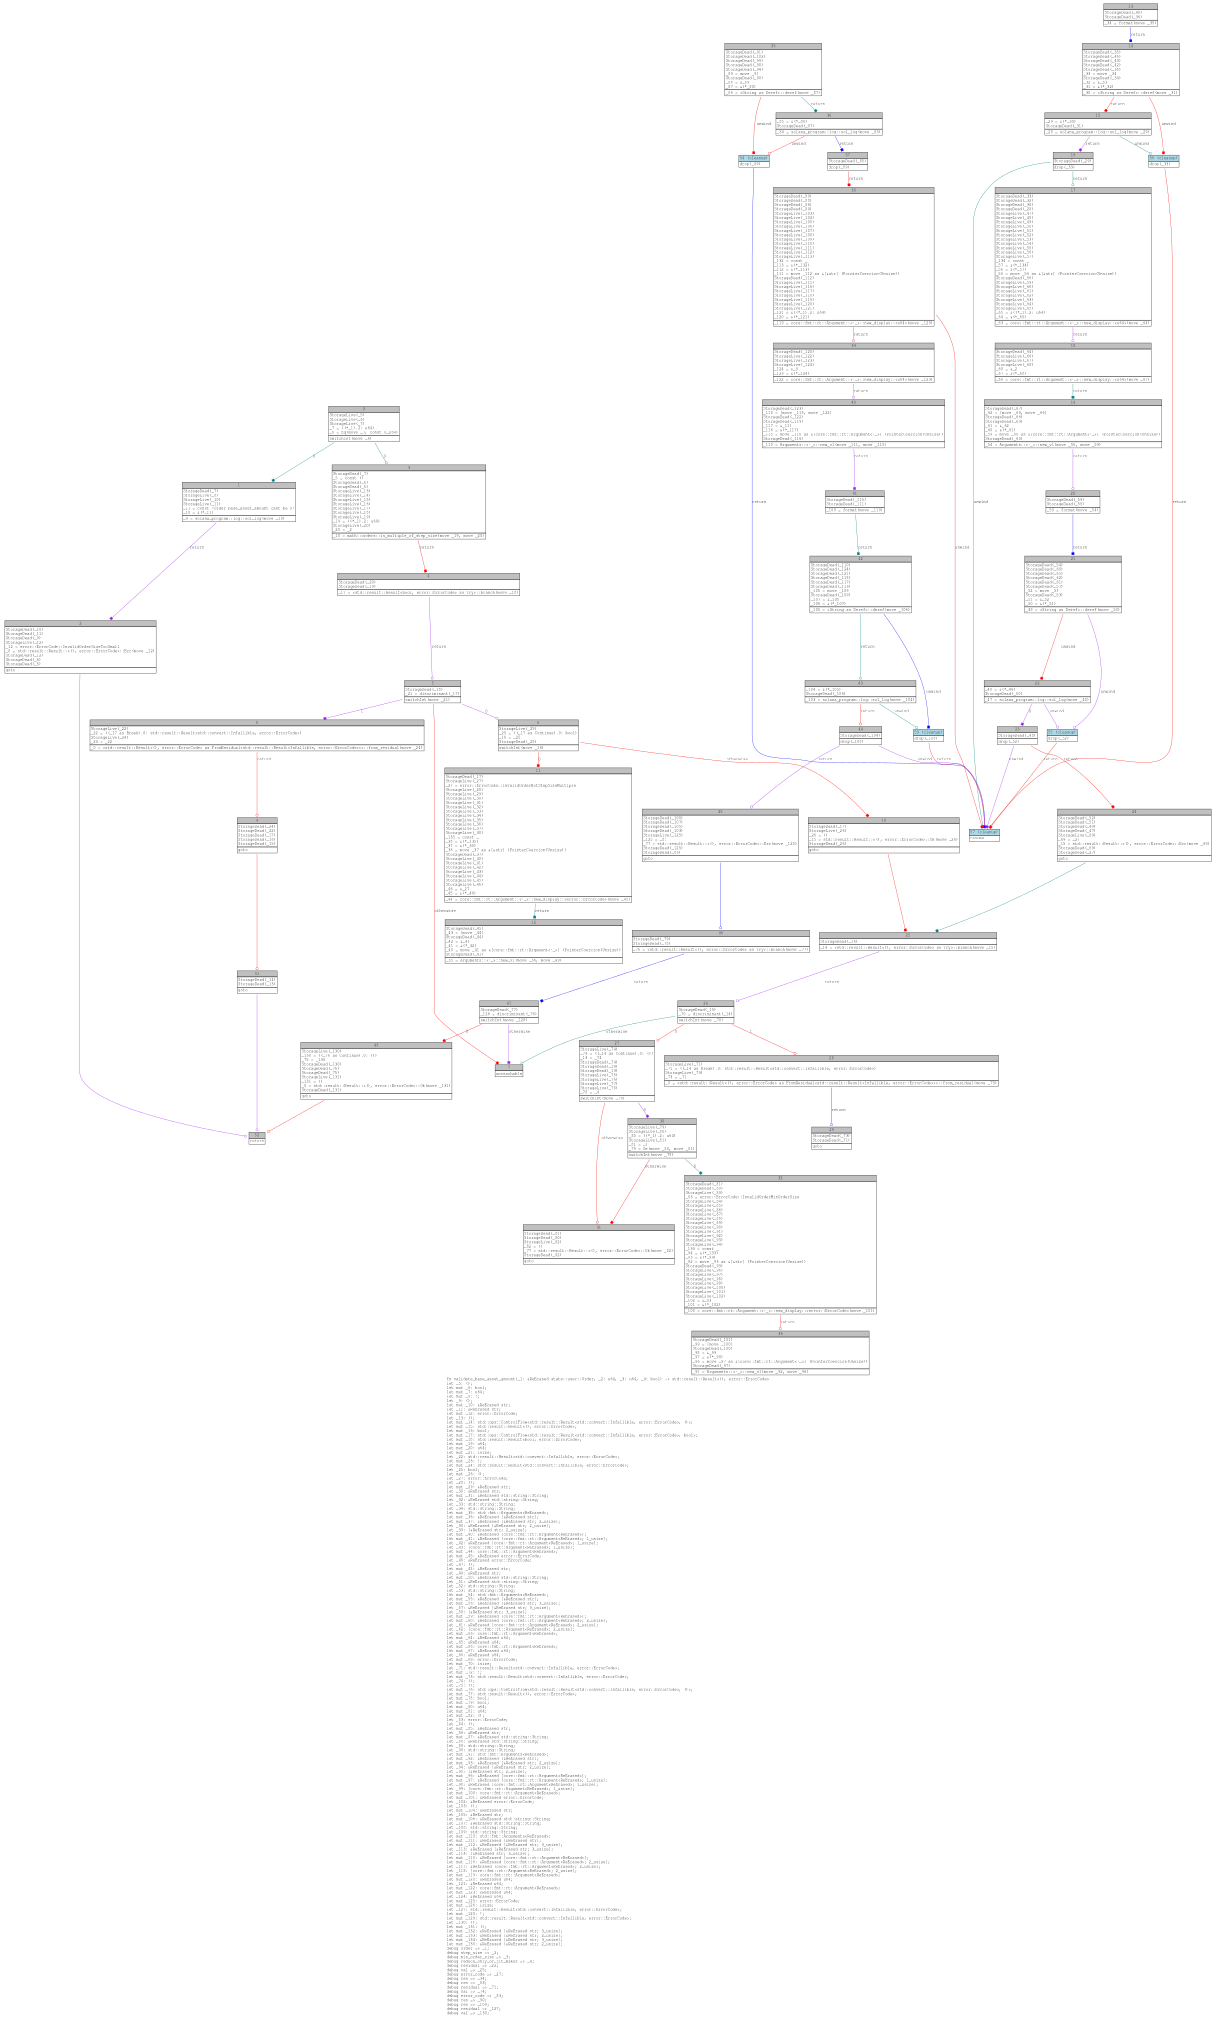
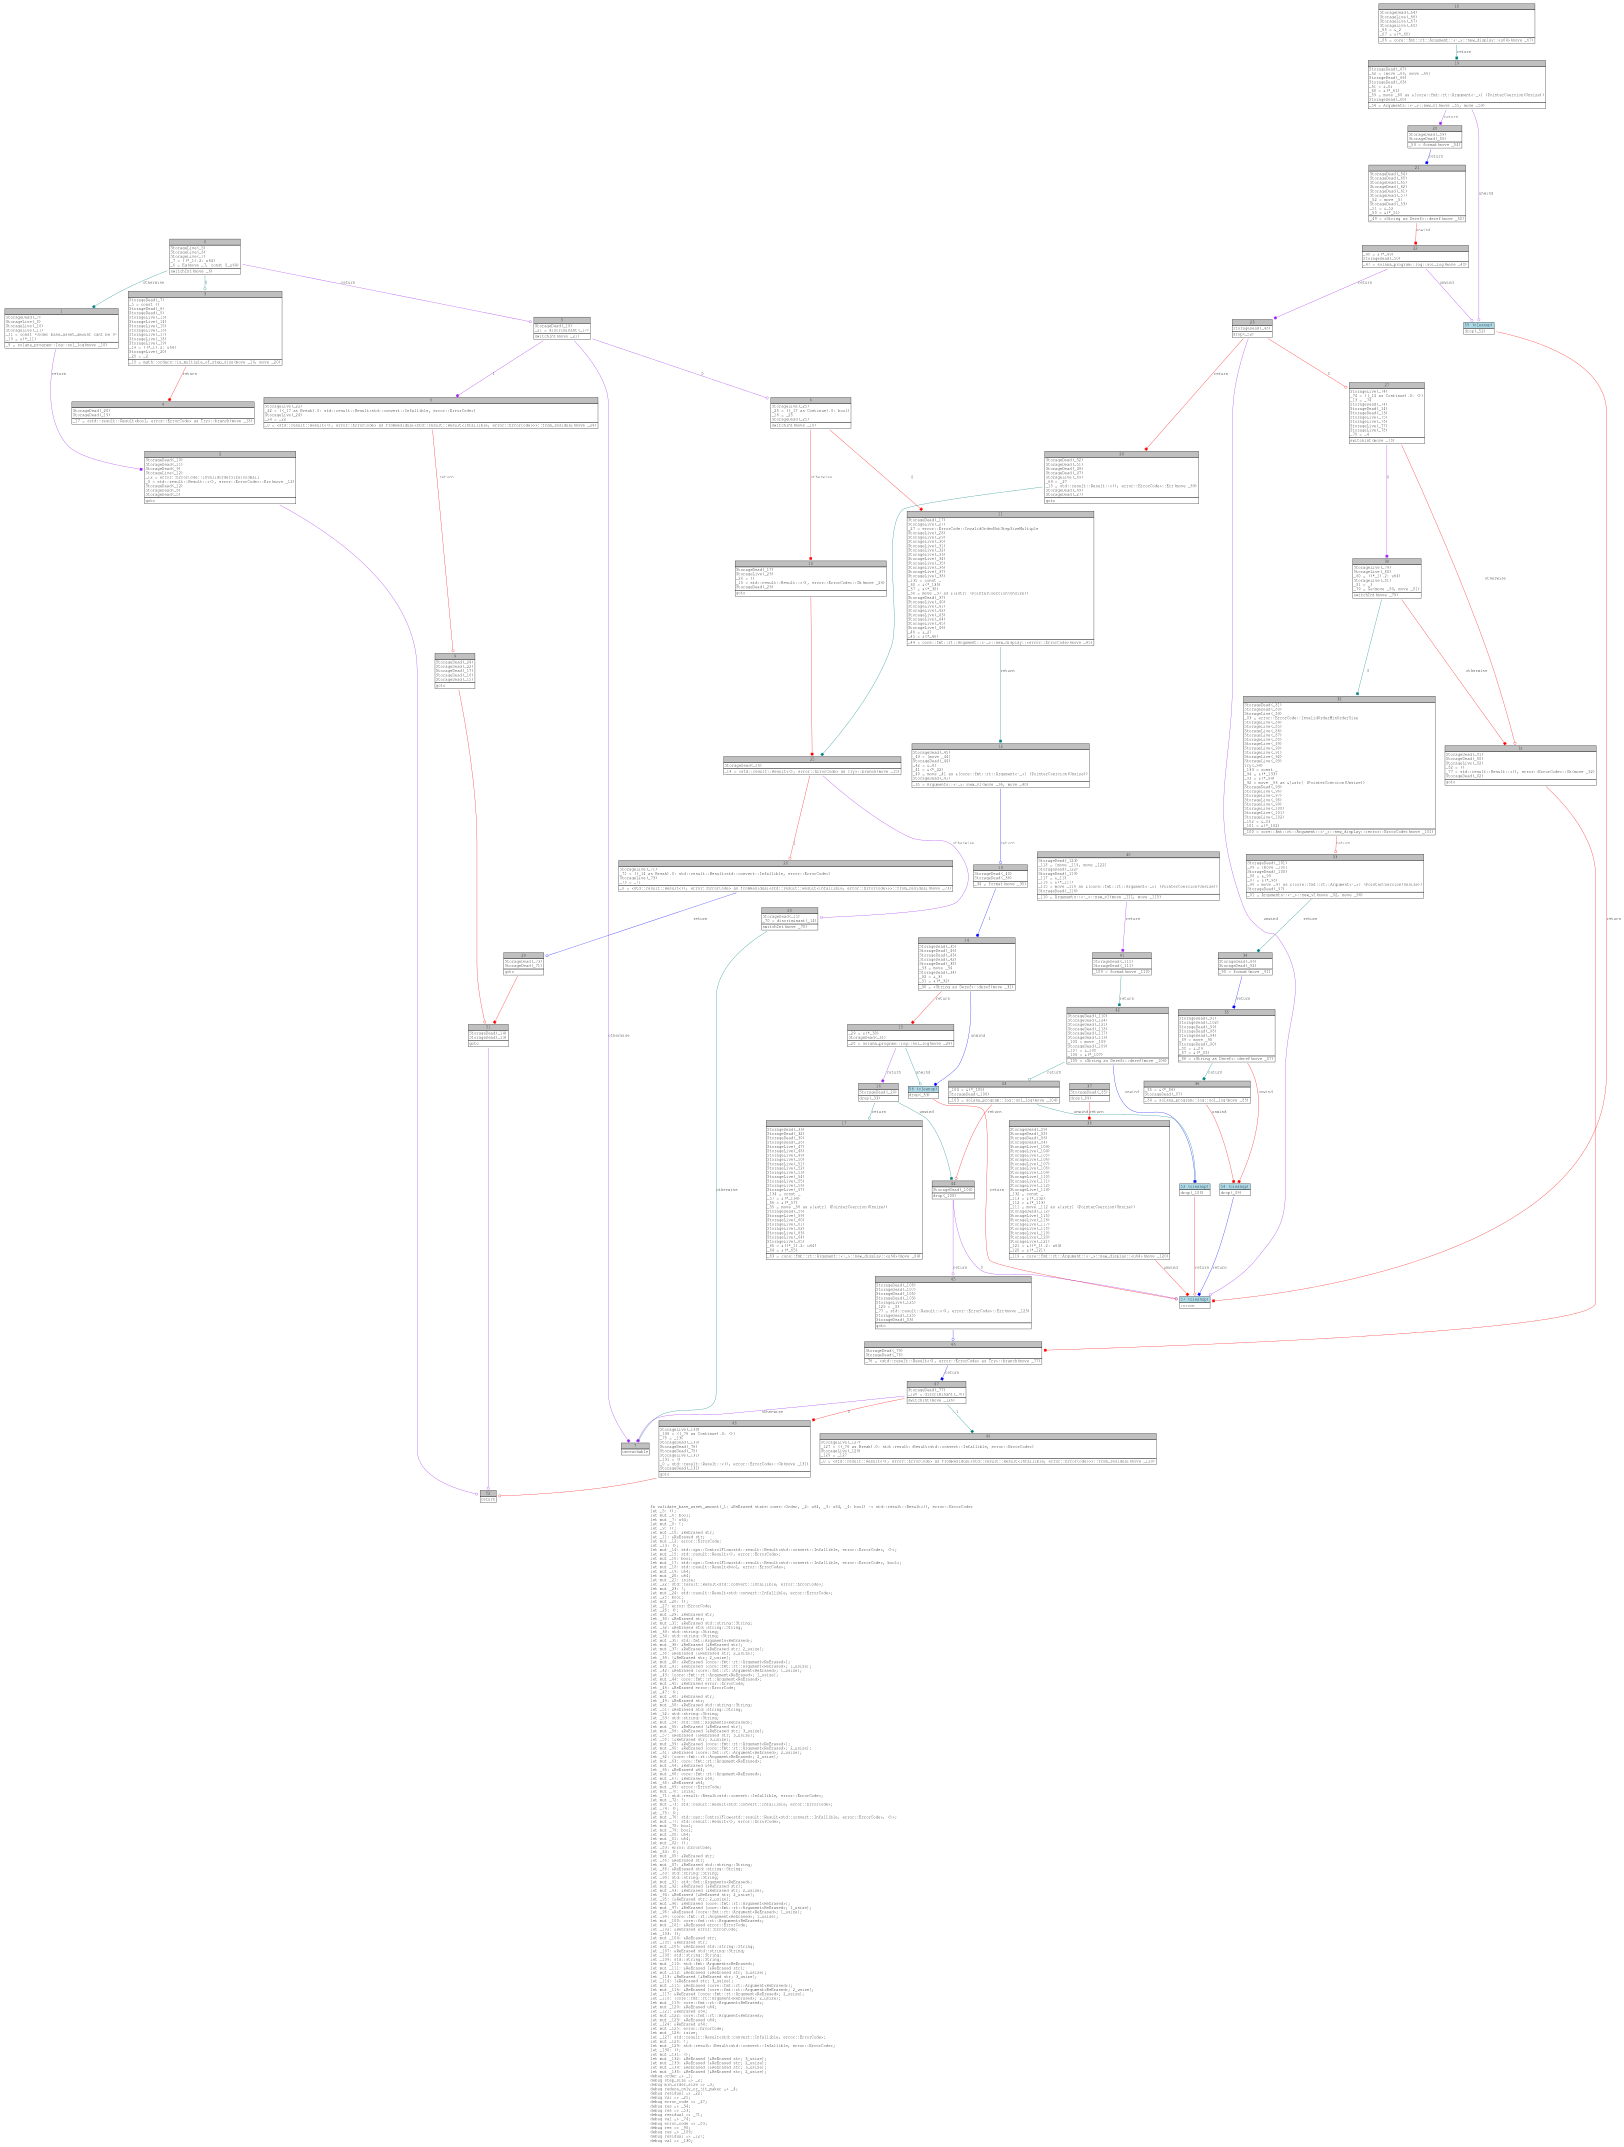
(1138, 35) -> (990, 919)
(1159, 123) -> (967, 1043)
(838, 142) -> none
(787, 145) -> (1223, 1141)
(1073, 333) -> none
(854, 363) -> none
(314, 456) -> (154, 283)
(1073, 468) -> (1444, 116)
(974, 470) -> (935, 1131)
(431, 637) -> (386, 293)
(1101, 674) -> (1479, 214)
(1030, 711) -> (1365, 283)
(925, 759) -> (982, 1268)
(1001, 785) -> (1226, 843)
none -> (1000, 825)
(434, 898) -> (608, 887)
none -> (1245, 964)
(832, 982) -> (964, 843)
none -> (506, 998)
(671, 1032) -> (1306, 363)
(763, 1039) -> (800, 816)
(705, 1244) -> (1254, 765)
none -> (1587, 1308)
none -> (988, 1449)
